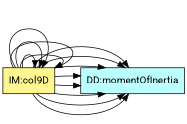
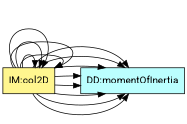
(29, 81) -> (29, 81)
